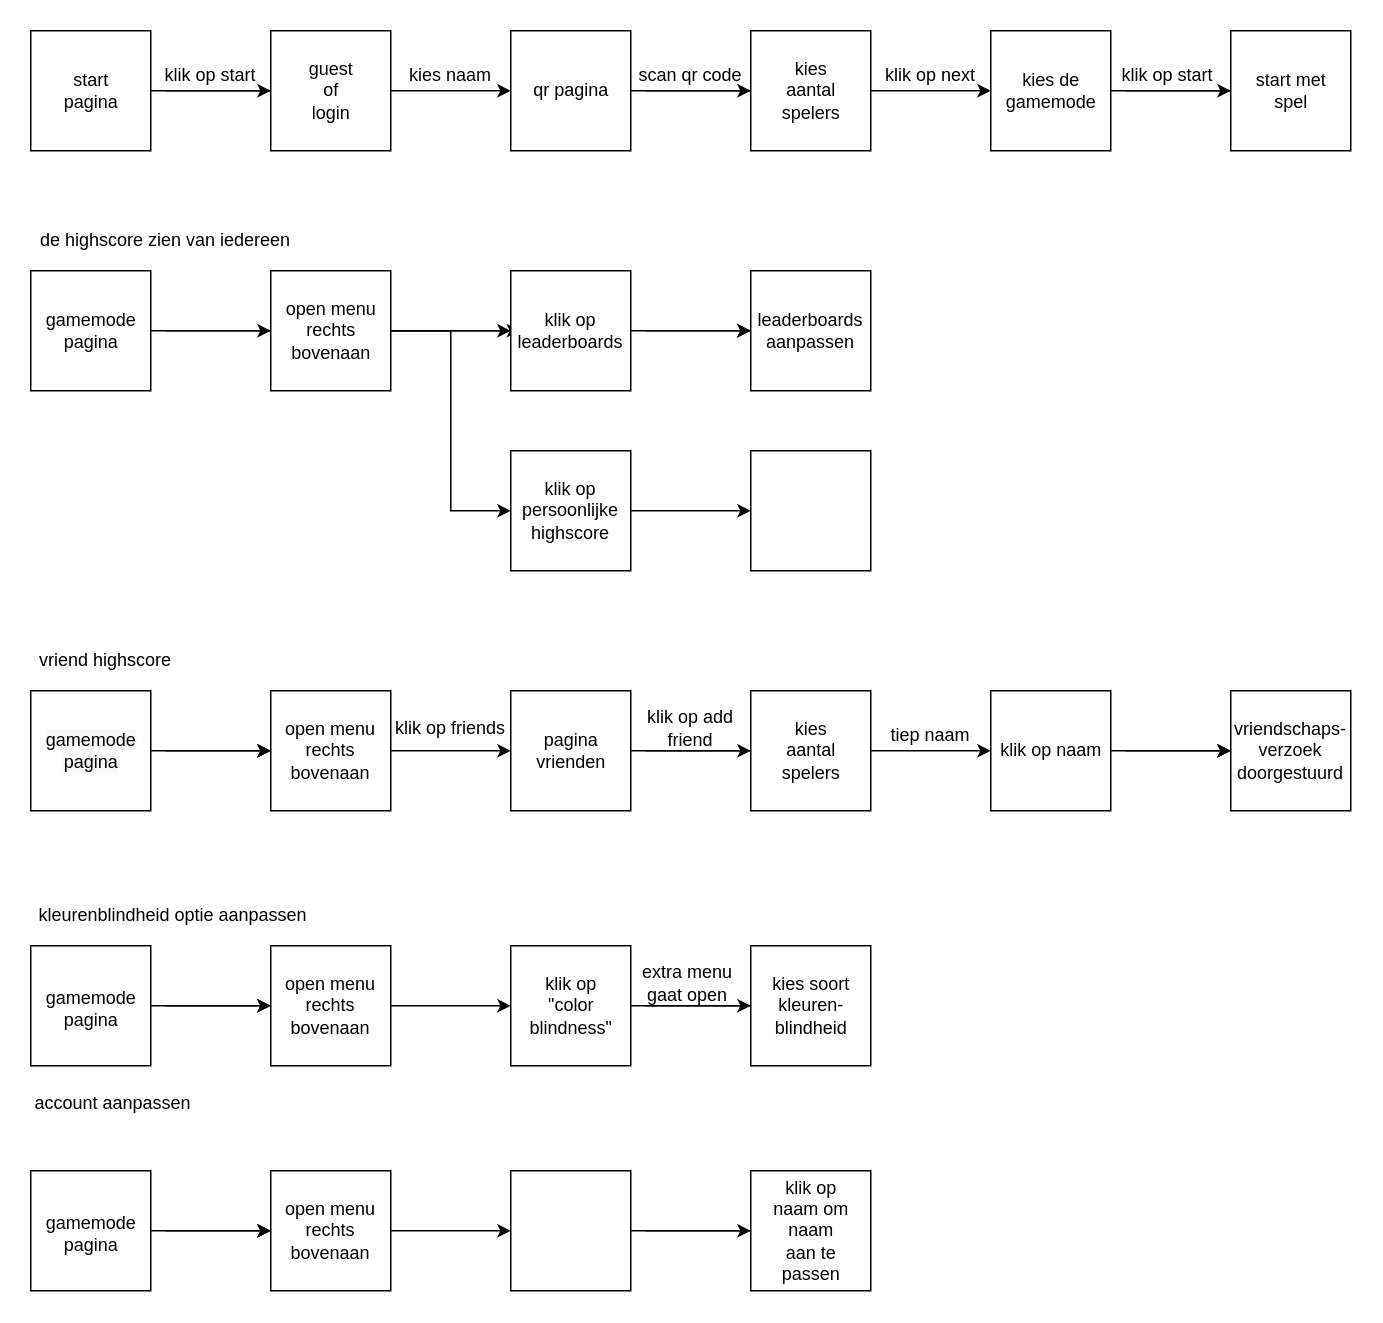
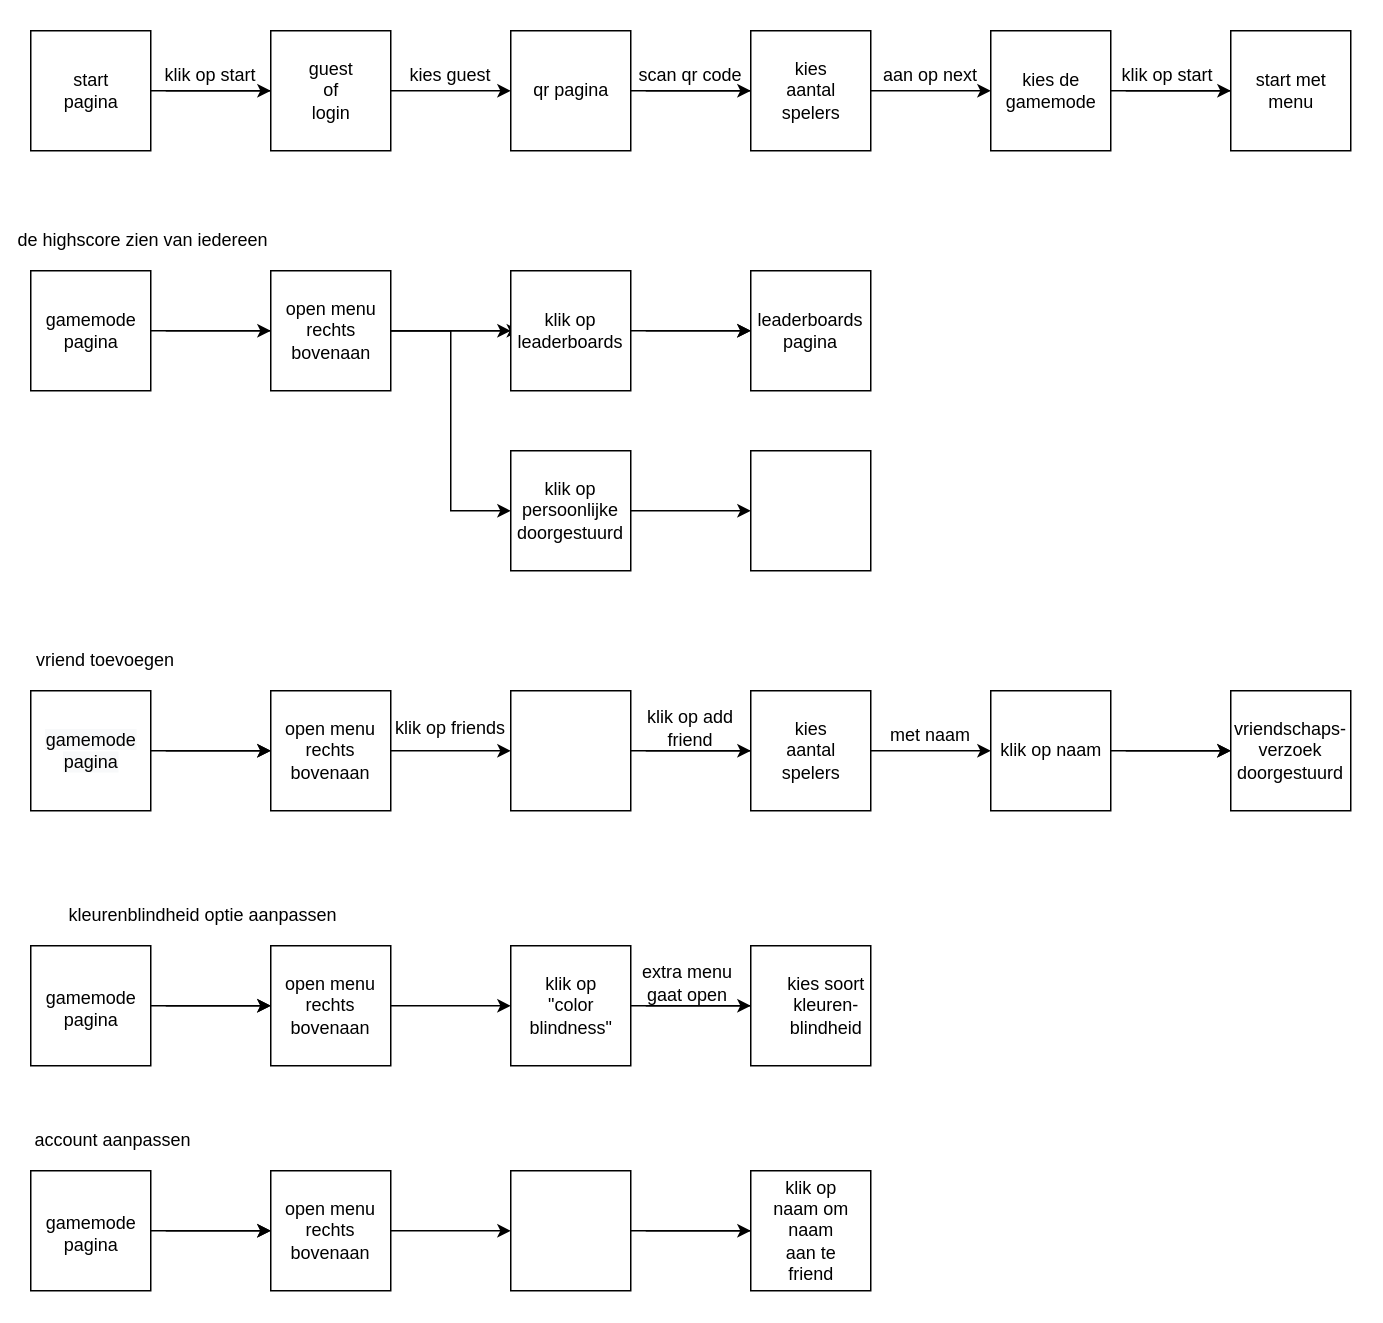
(451, 76) -> (451, 76)
(931, 76) -> (931, 76)
(1292, 91) -> (1292, 91)
(166, 241) -> (143, 241)
(811, 331) -> (811, 331)
(571, 511) -> (571, 511)
(106, 661) -> (106, 661)
(931, 736) -> (931, 736)
(571, 751) -> none
(173, 916) -> (203, 916)
(811, 1006) -> (826, 1006)
(113, 1103) -> (113, 1141)
(812, 1231) -> (812, 1231)
